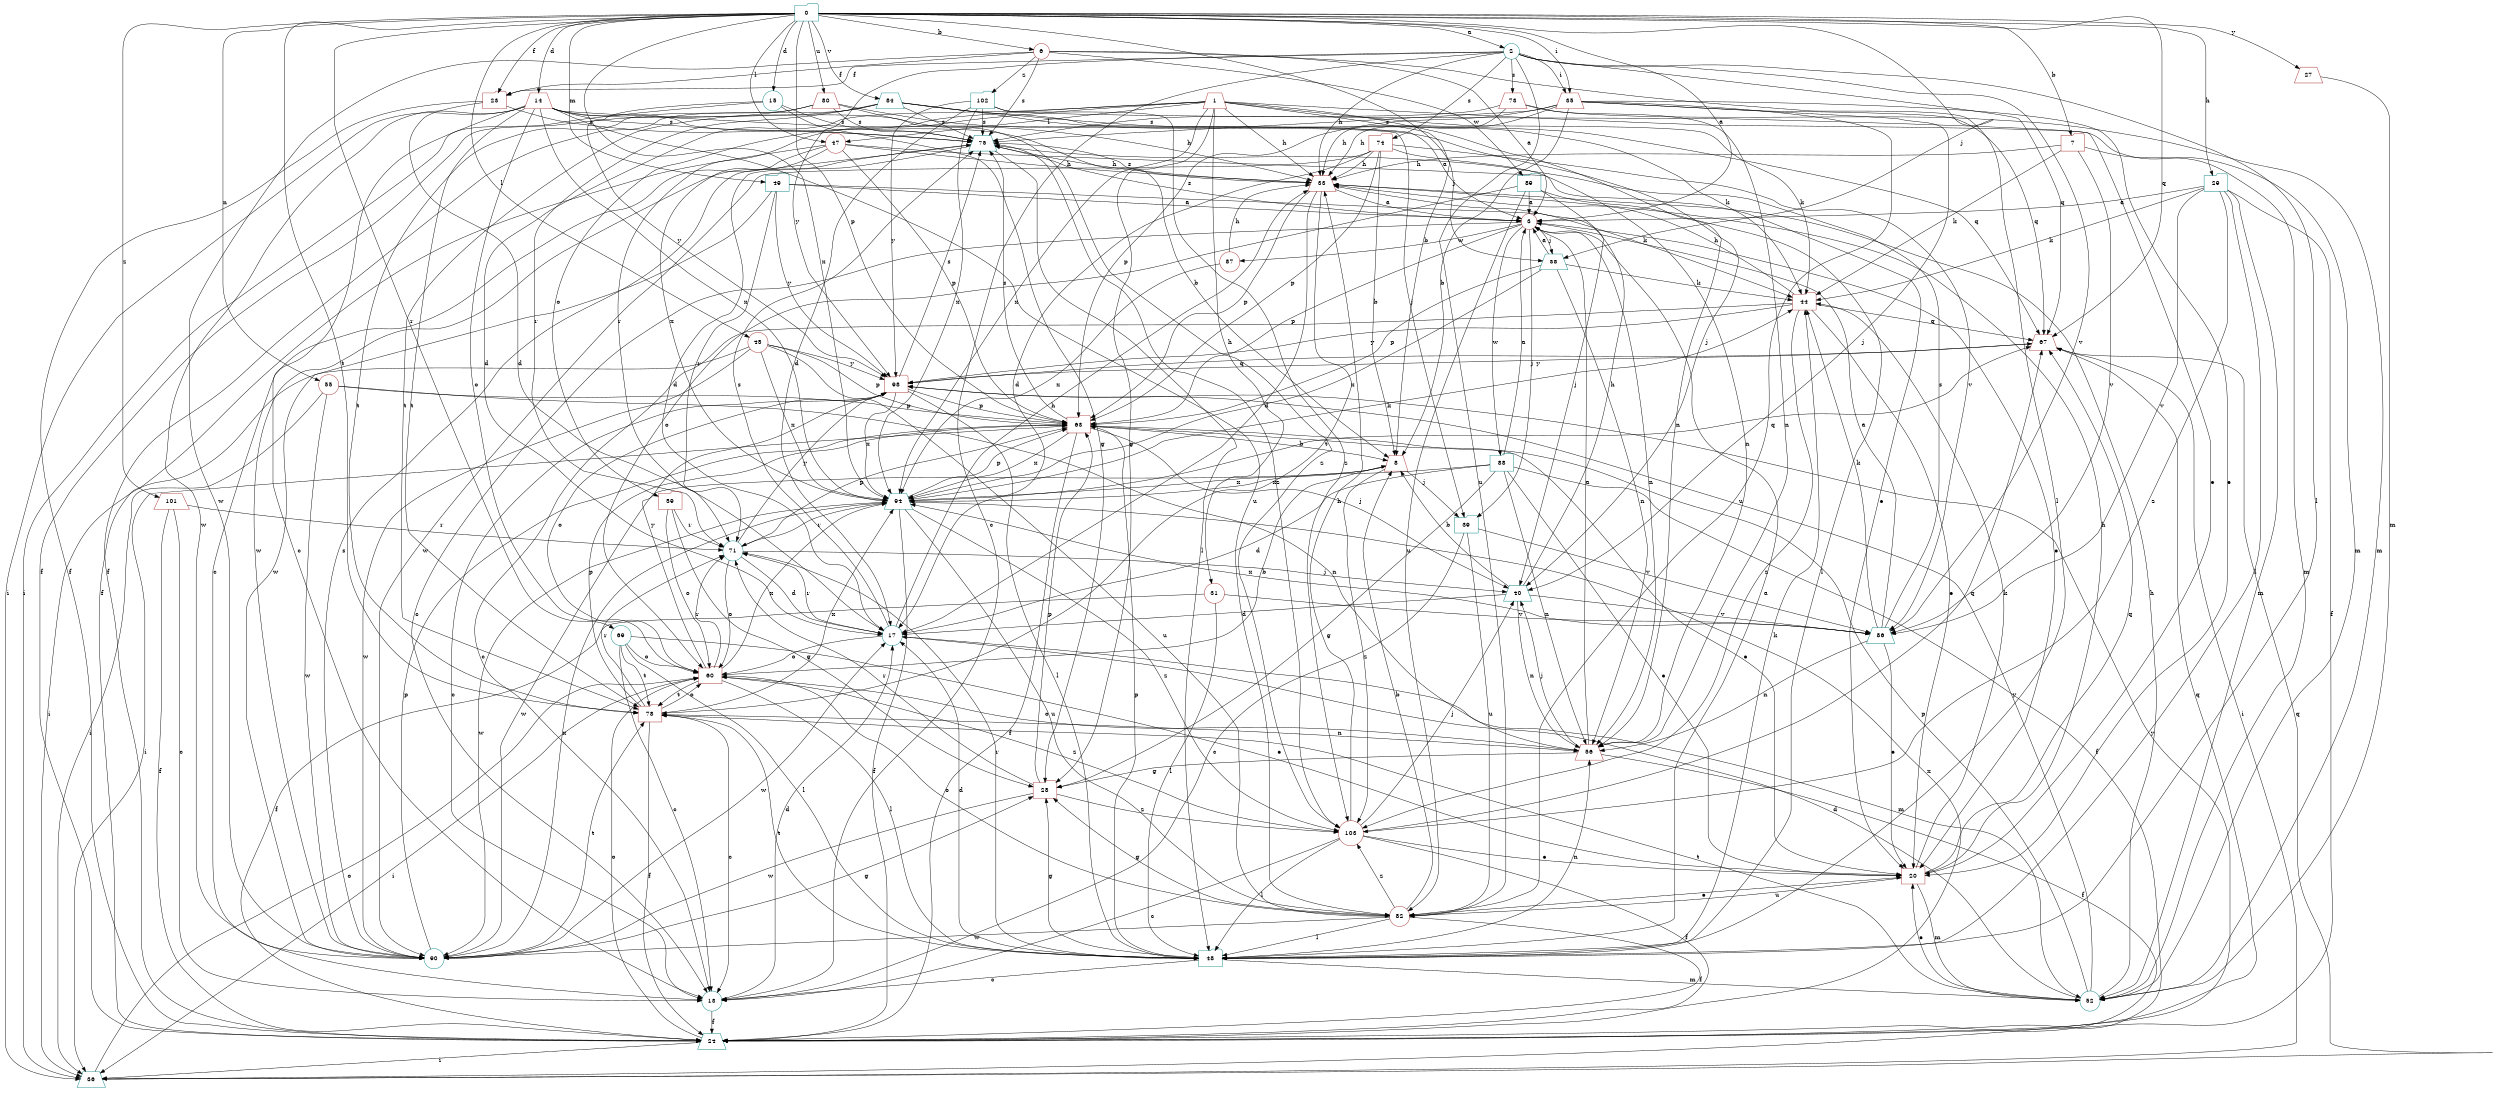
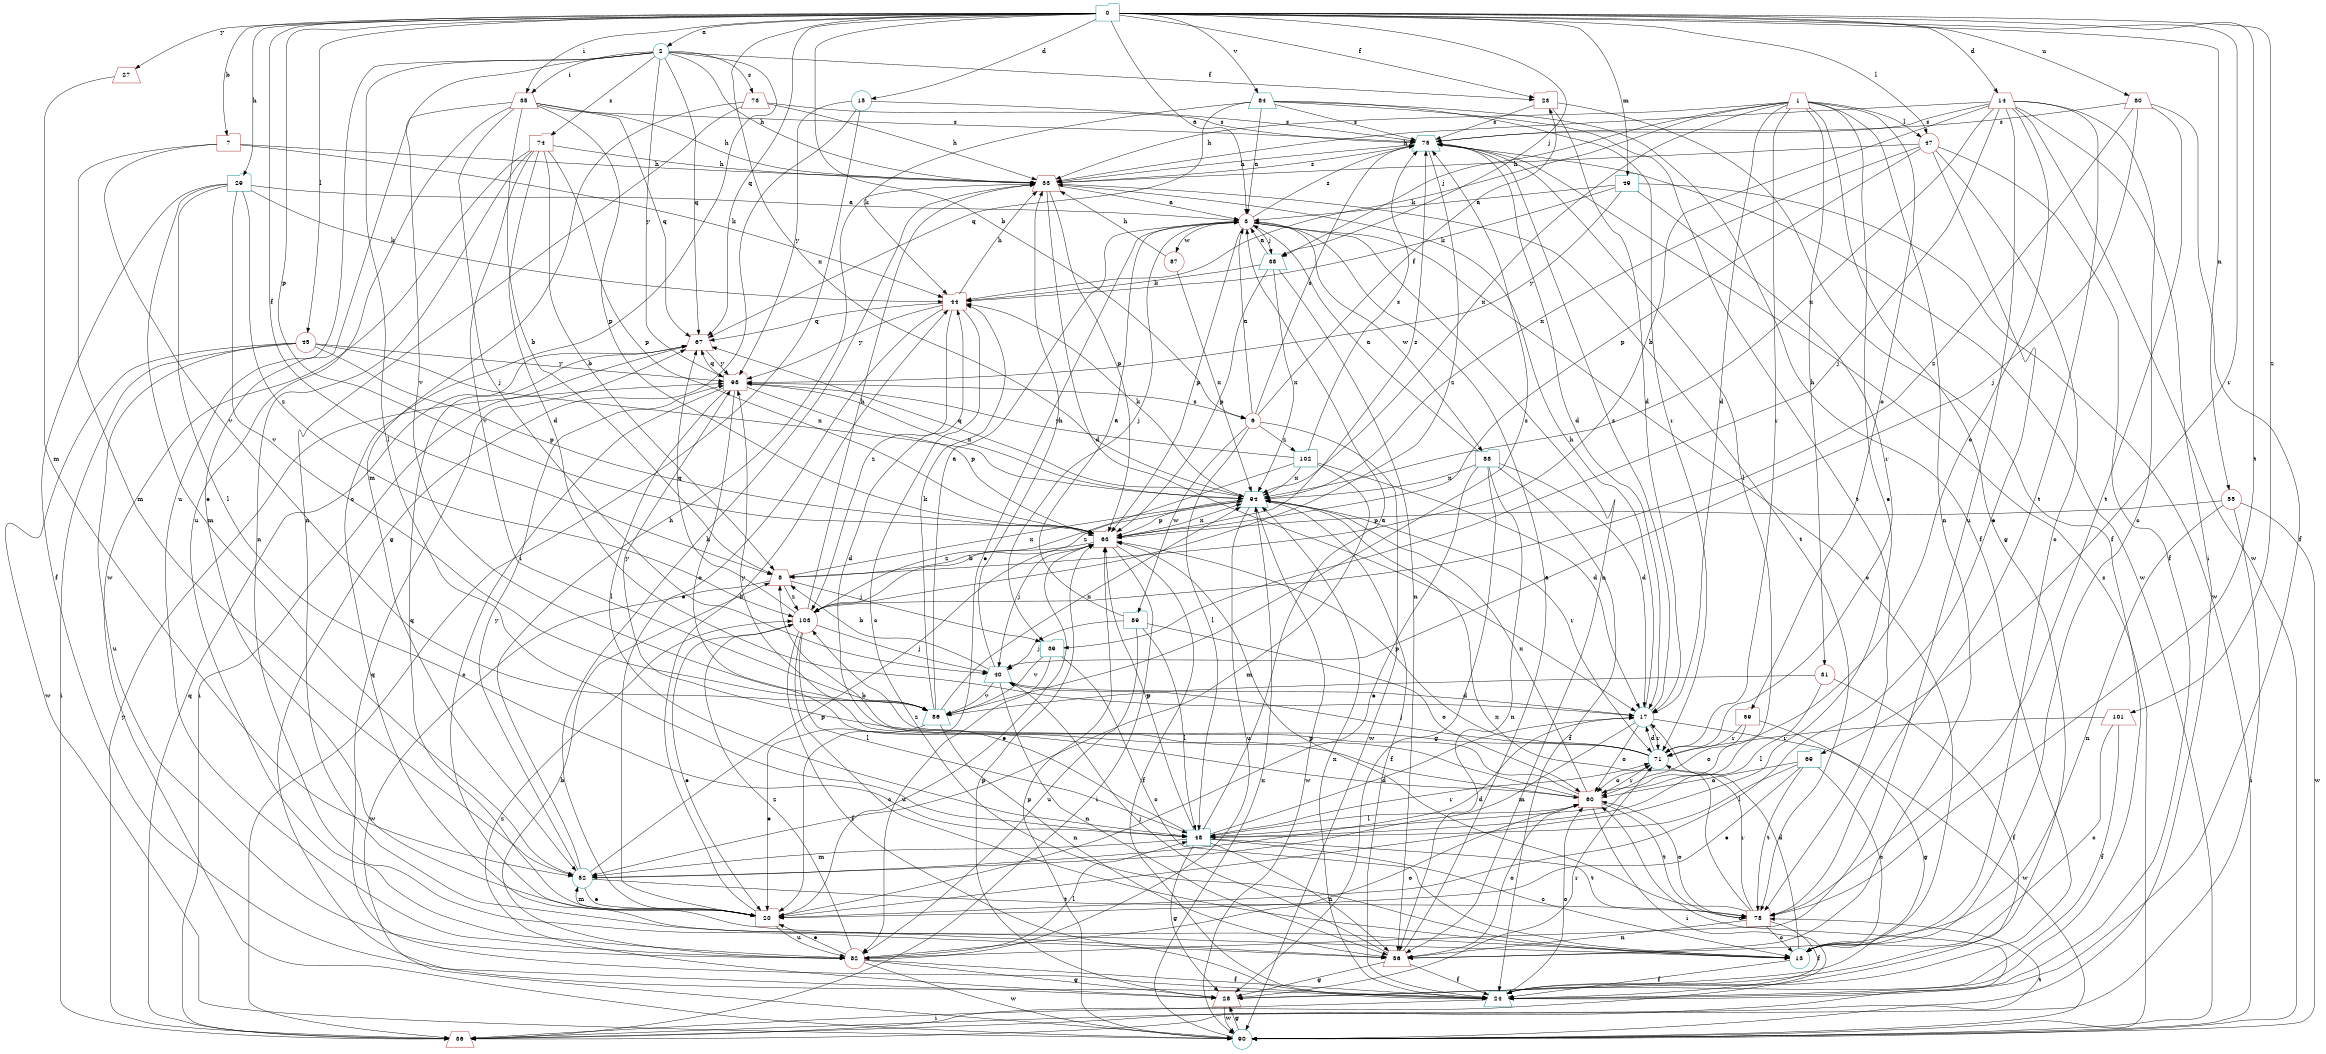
(1426, 241) -> (272, 302)
(940, 273) -> (995, 389)
(621, 636) -> (1809, 759)
(1776, 636) -> (851, 559)
(1045, 790) -> (1227, 999)
(674, 848) -> (1980, 1022)
(91, 1080) -> (460, 1039)
